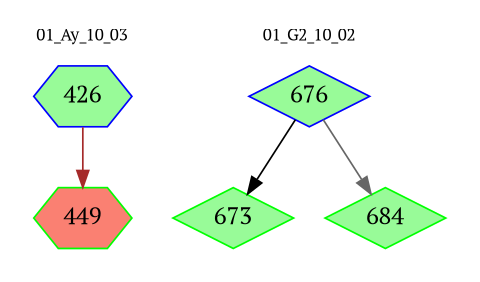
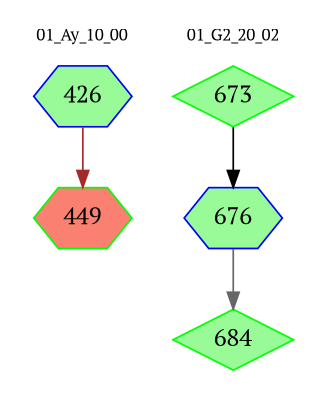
(83, 36) -> (83, 36)
(309, 36) -> (233, 36)
(309, 96) -> (233, 218)
(276, 150) -> (233, 149)
